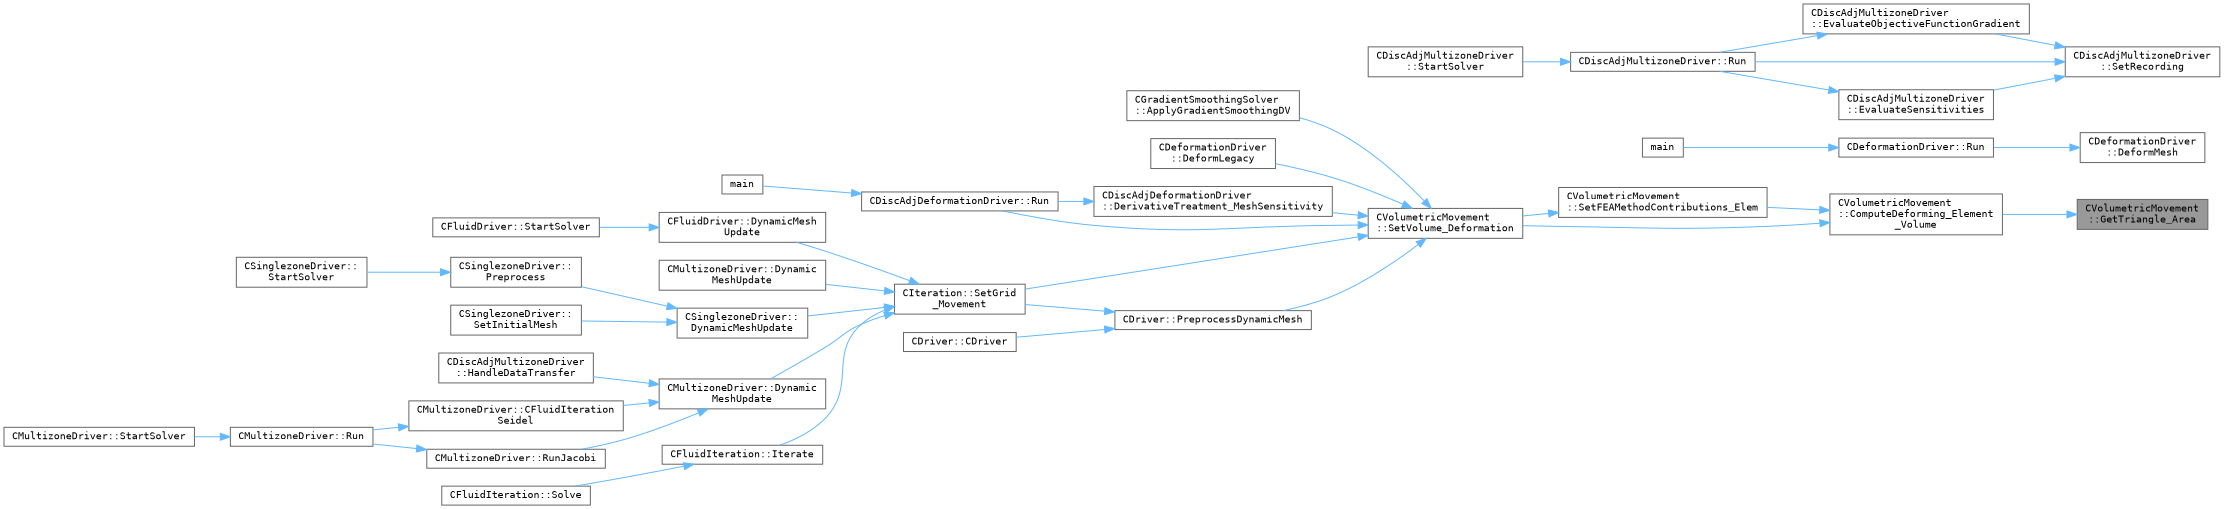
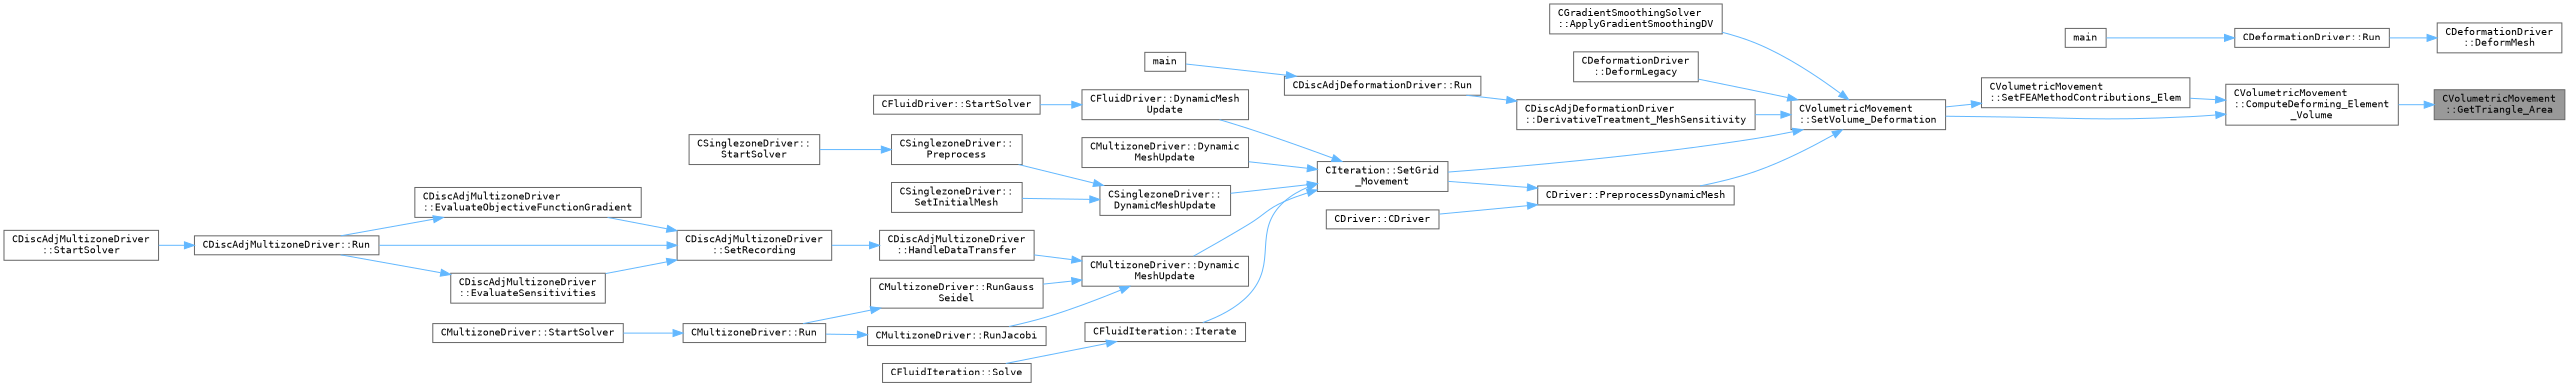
(1180, 230) -> none
none -> (851, 245)
(516, 416) -> (957, 293)
